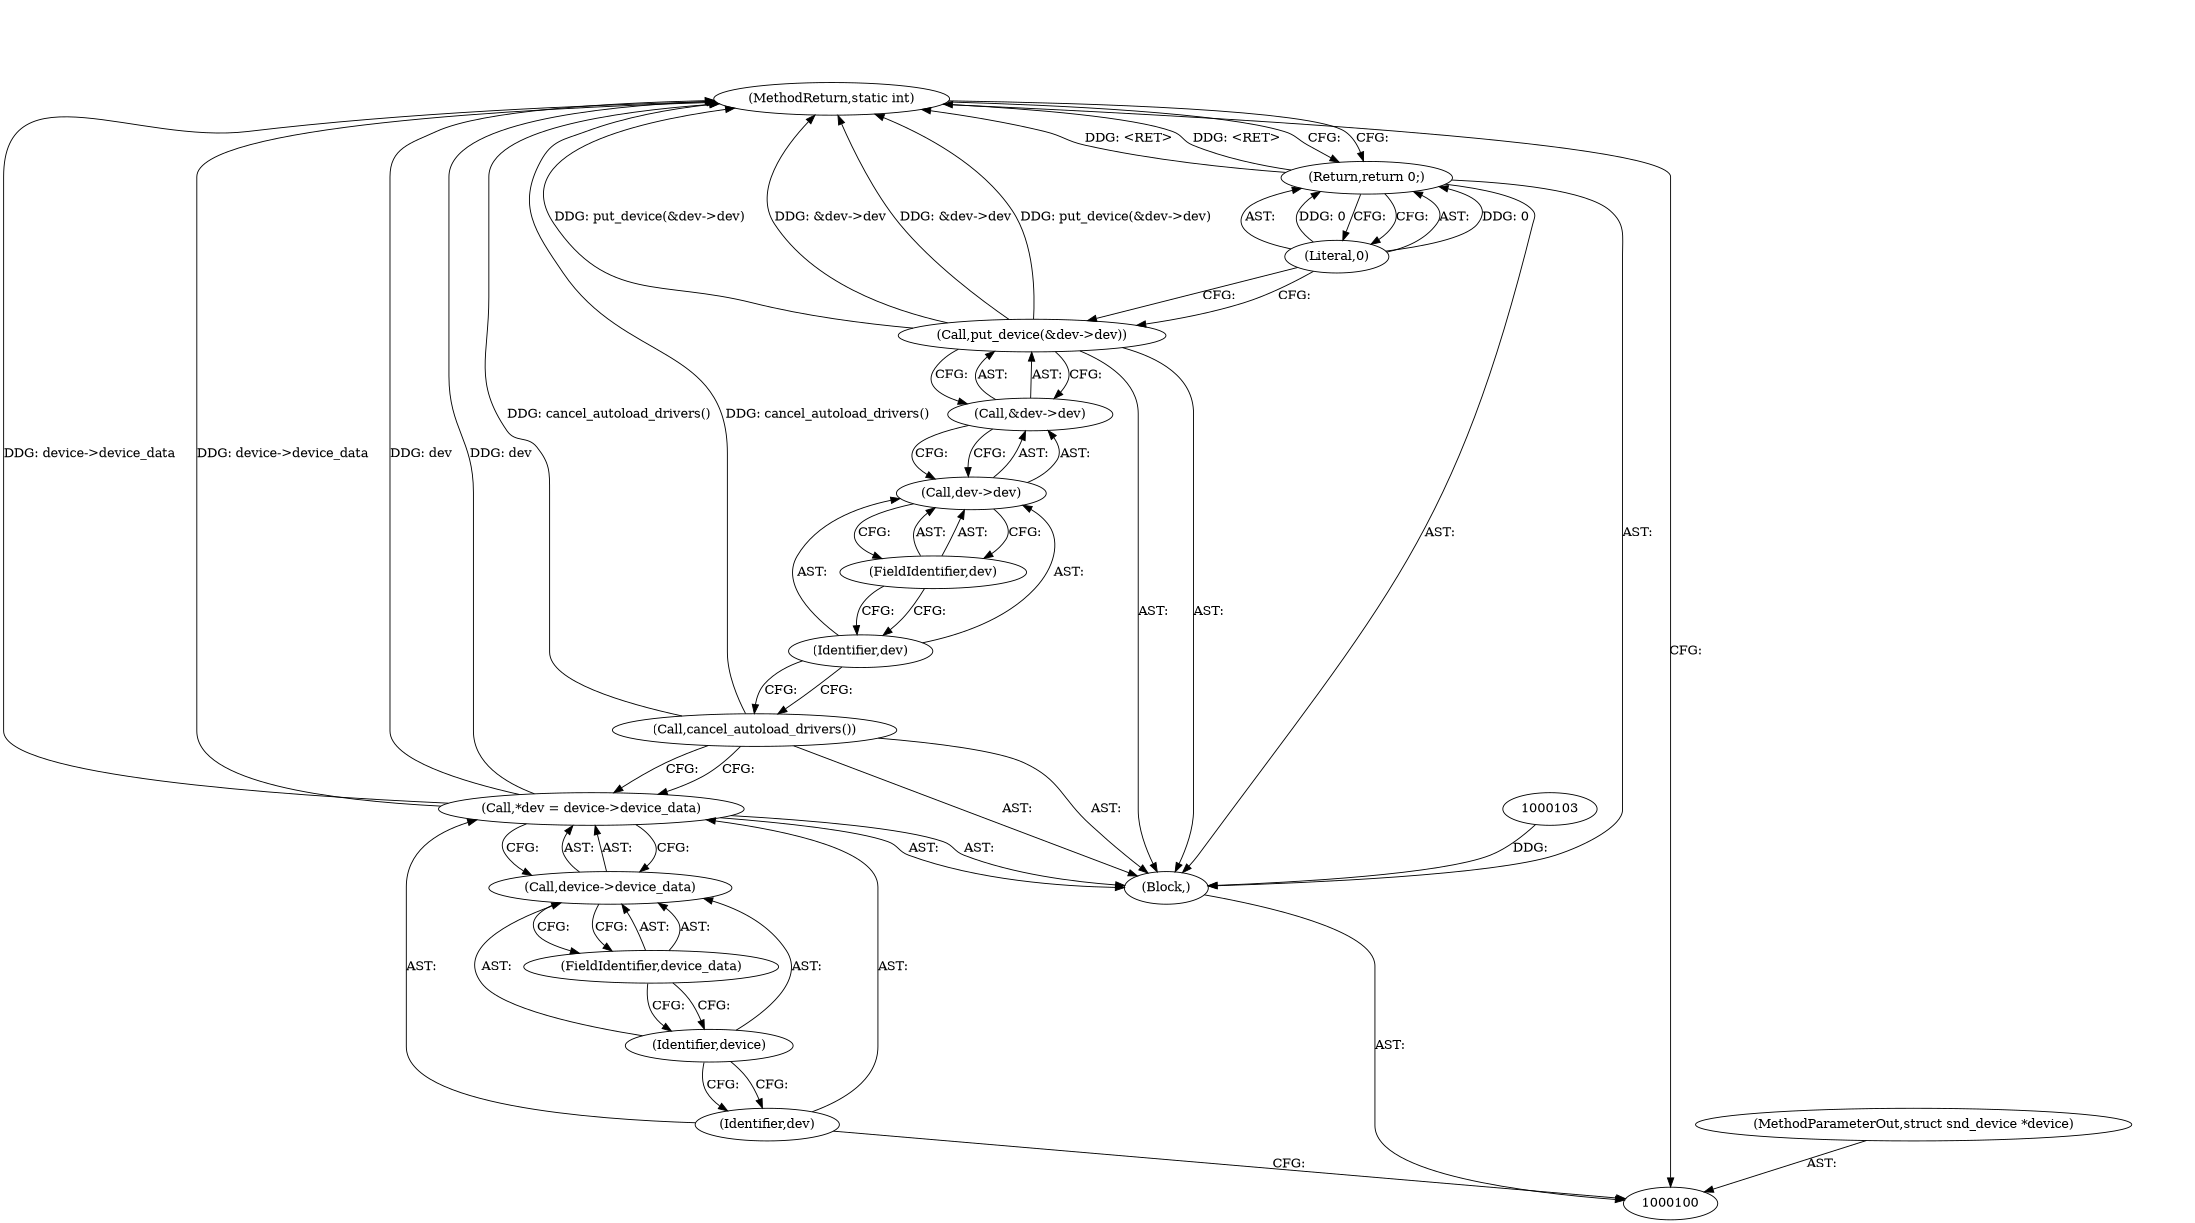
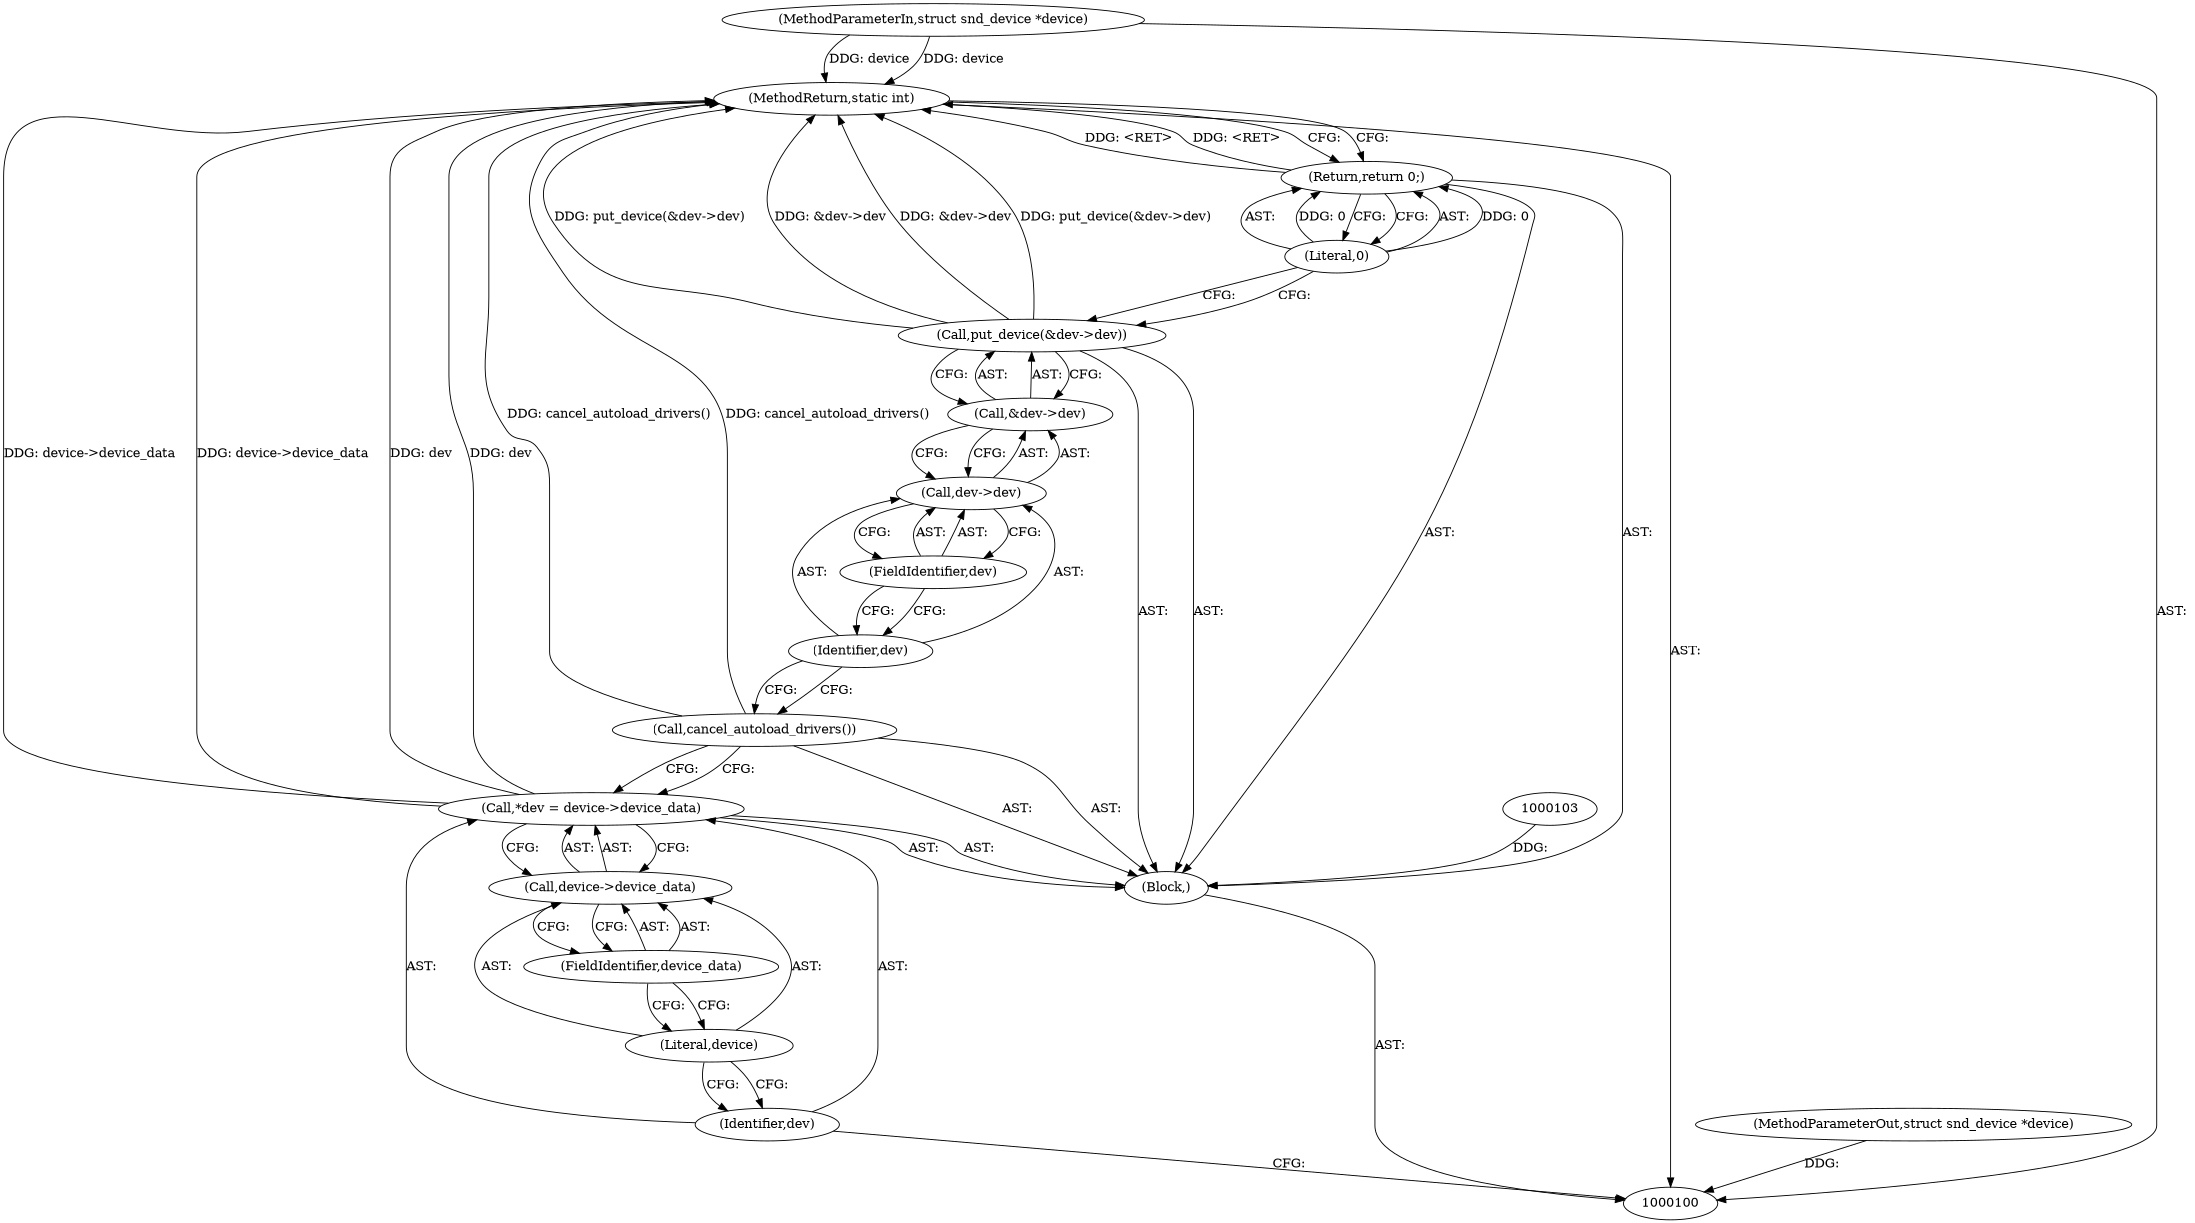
none -> (933, 20)
(1688, 651) -> (1688, 651)
(709, 1046) -> (709, 1046)
(1824, 1164) -> (1824, 1164)
